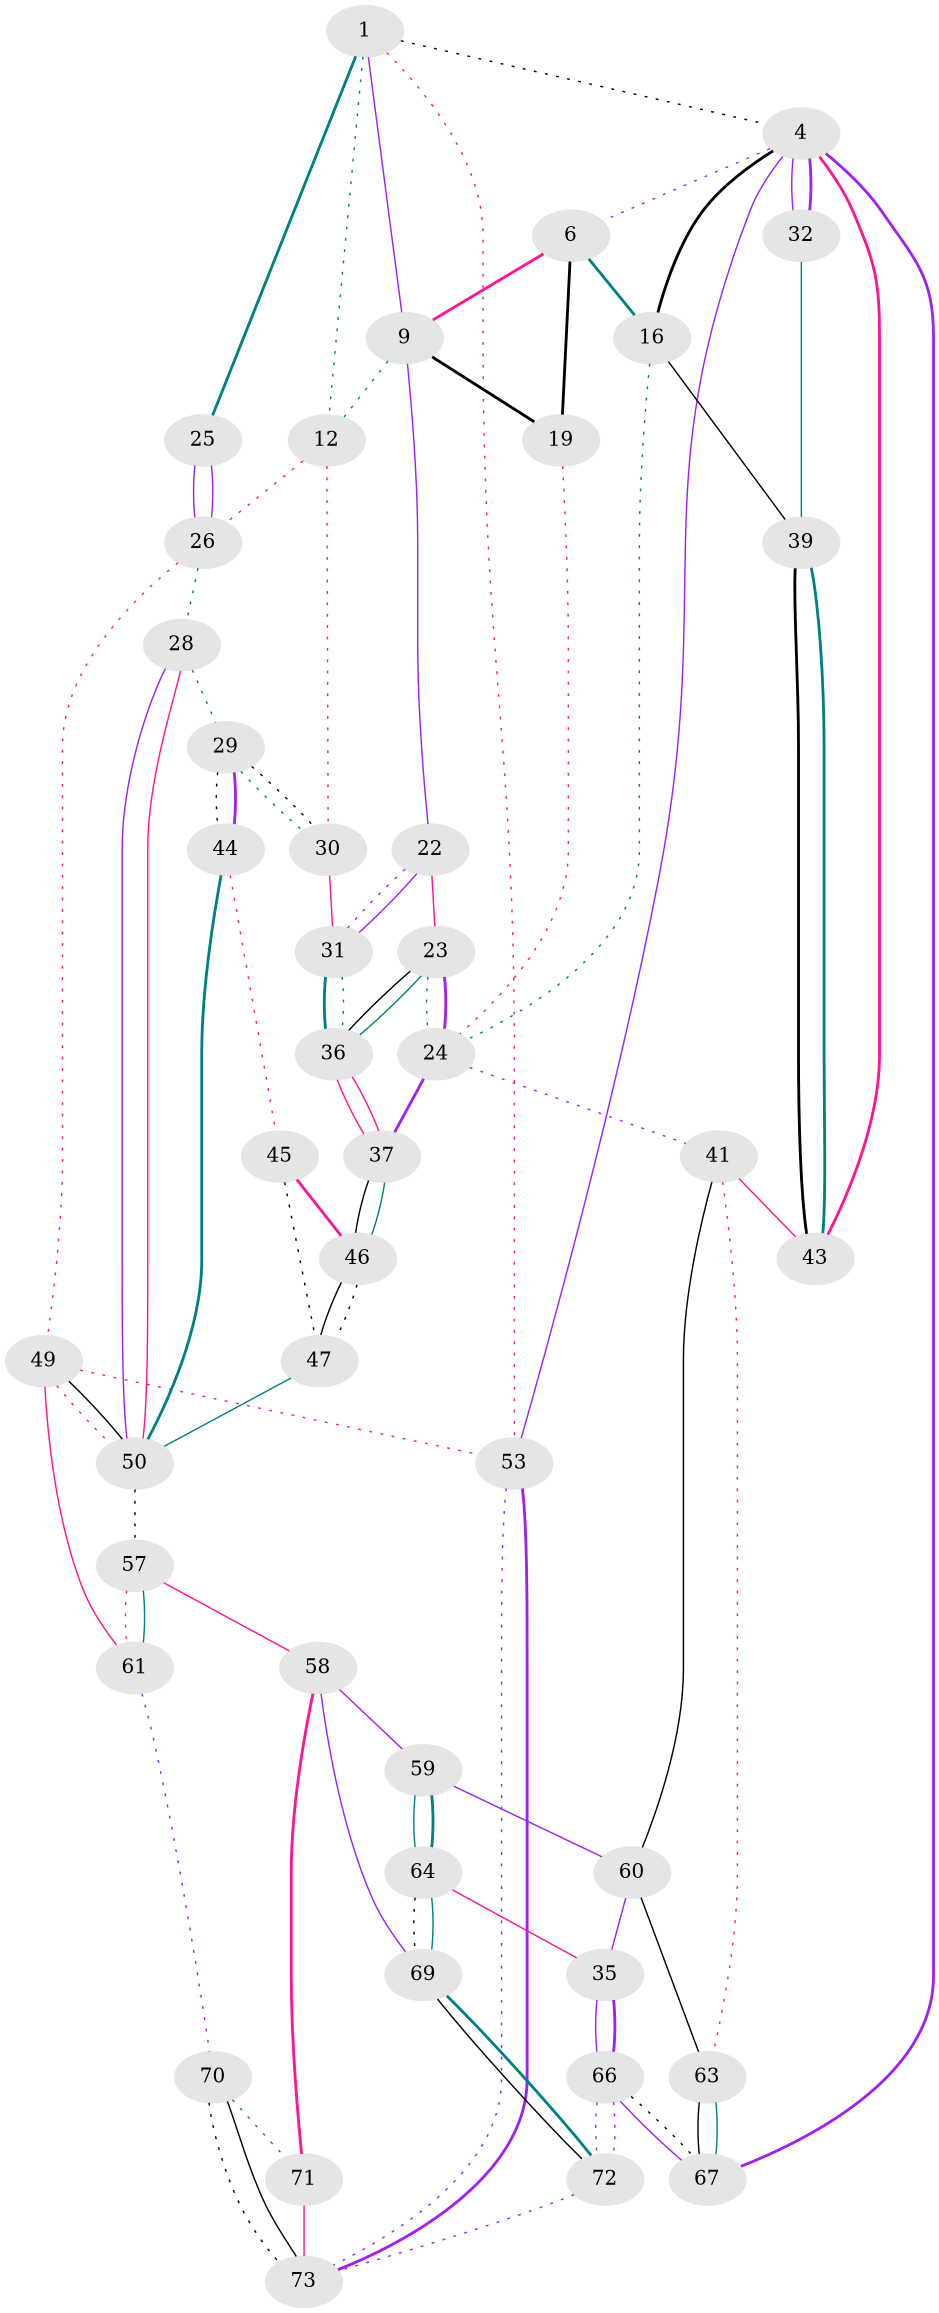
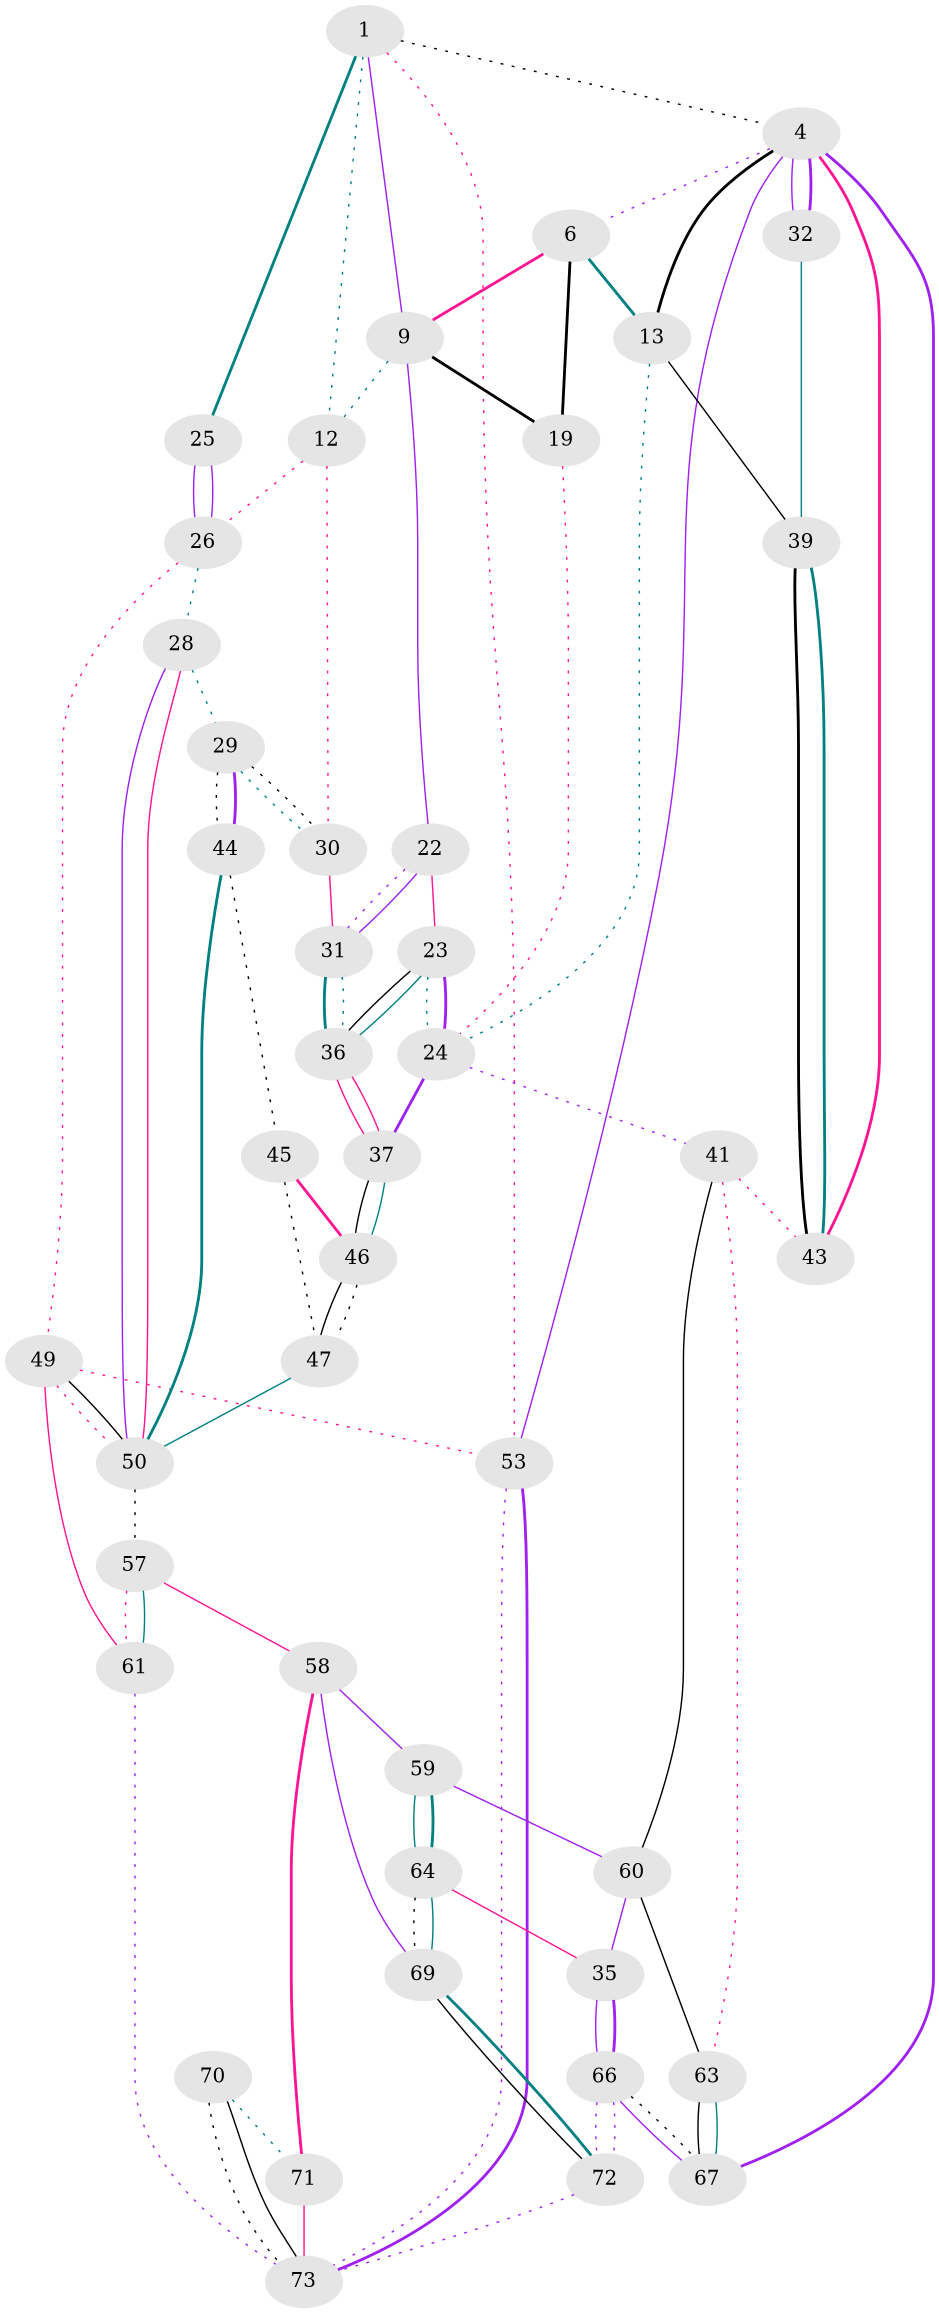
(652, 338) -> (652, 338)
(253, 1003) -> (253, 1003)
(767, 1208) -> (767, 1208)
(180, 1872) -> (135, 2007)
